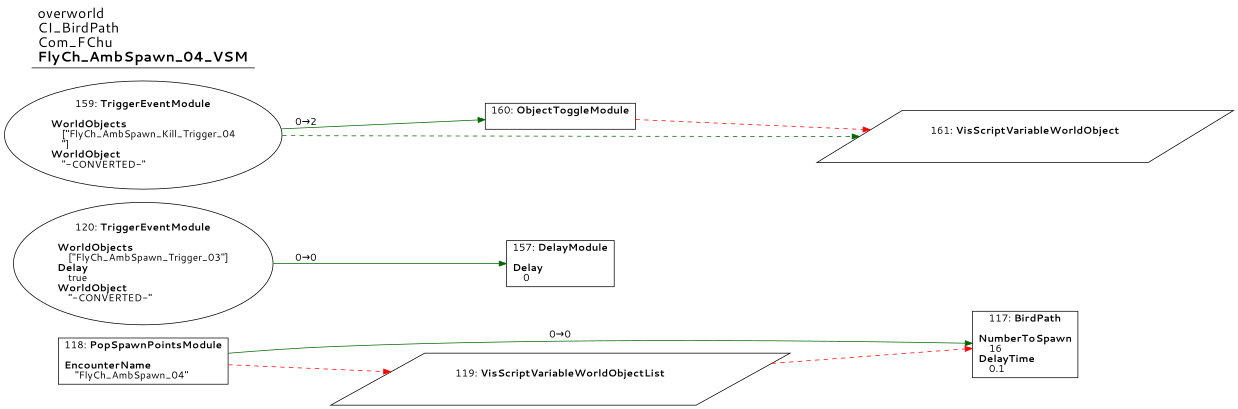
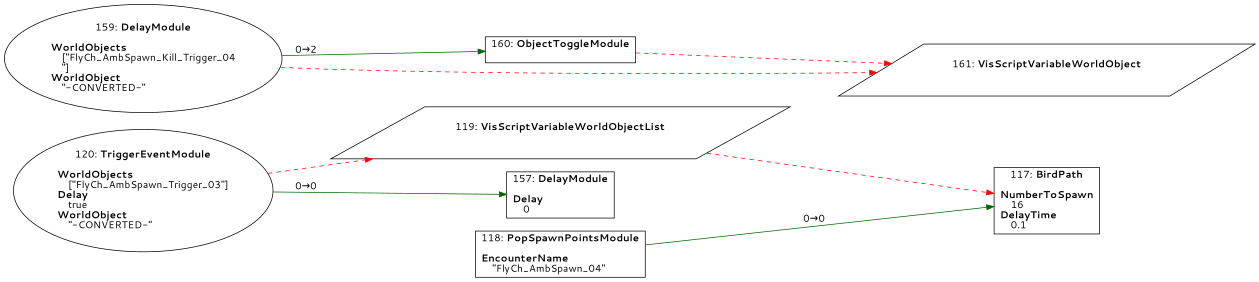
(143, 36) -> none
(156, 104) -> (156, 27)
(567, 136) -> (575, 73)
(306, 368) -> (317, 167)
